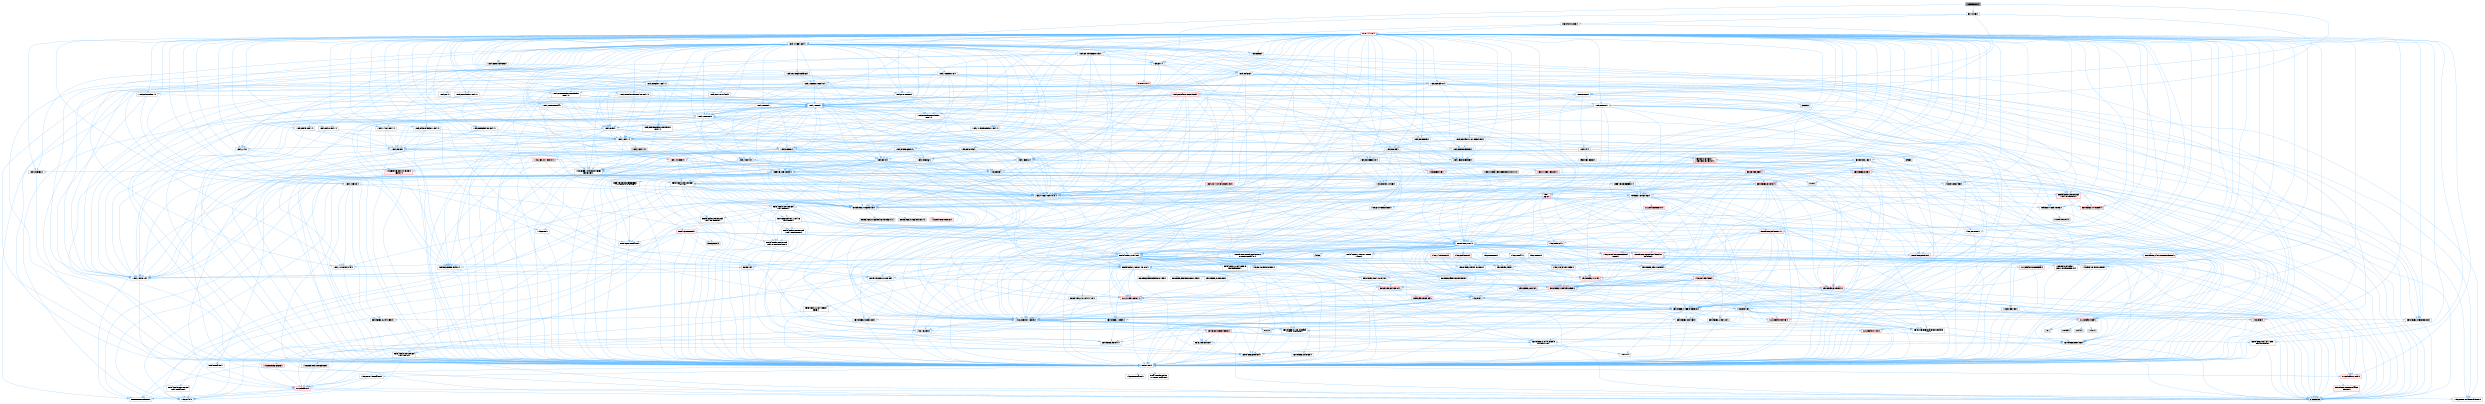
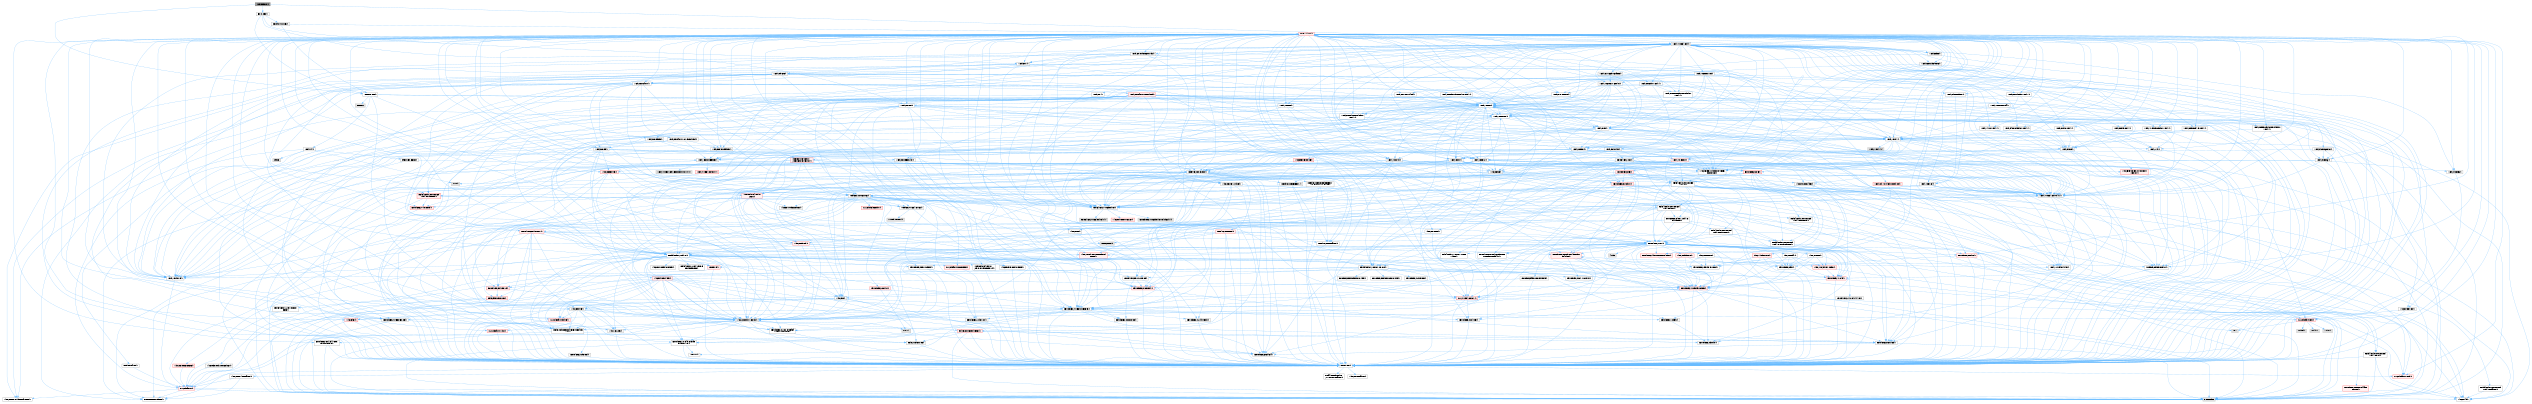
(1144, 84) -> none
(544, 160) -> (1304, 160)
(1546, 196) -> (752, 196)
